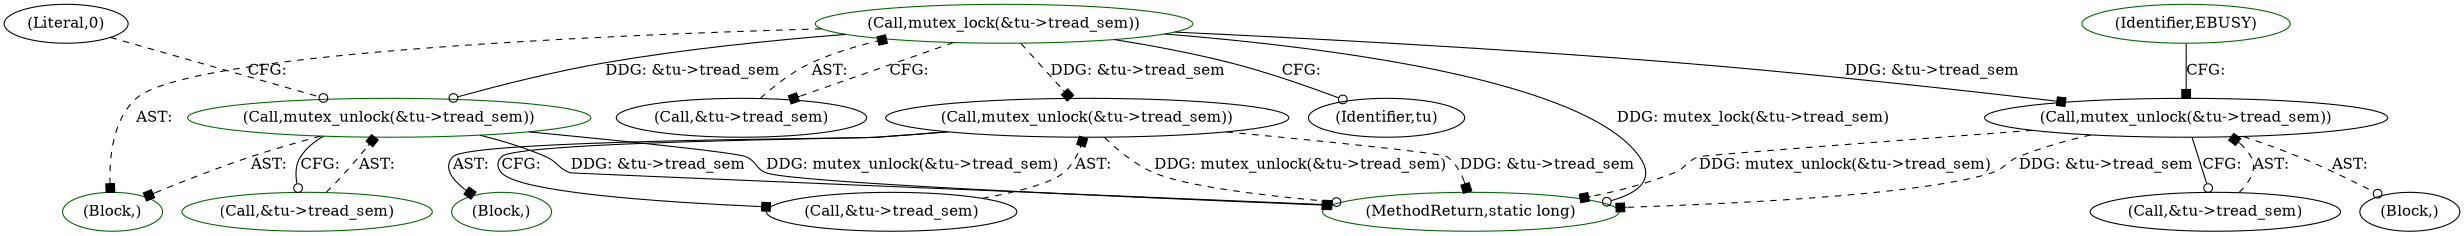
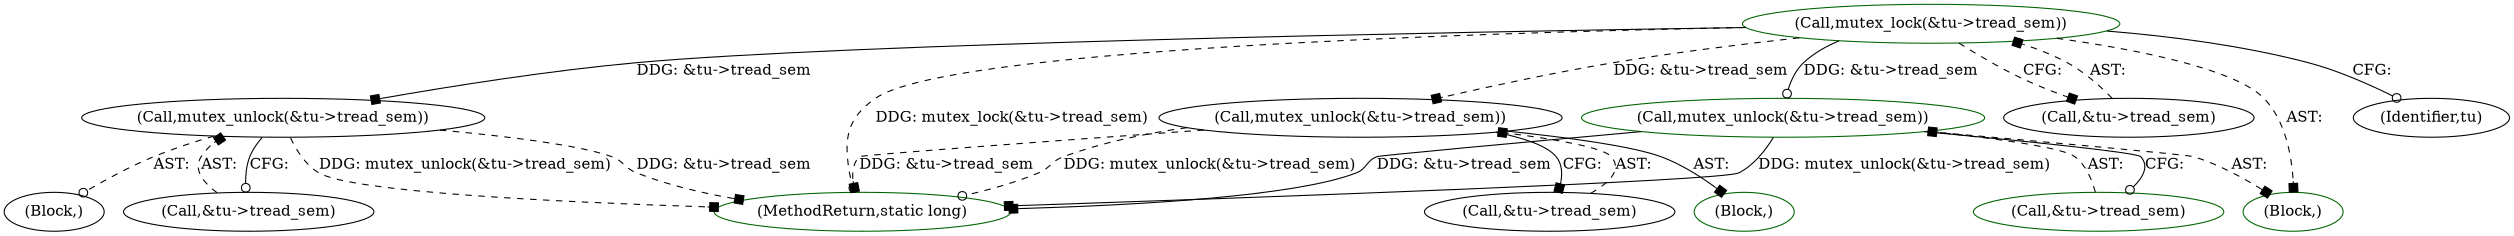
(66, 24) -> none
(2186, 24) -> none
(1444, 72) -> (1260, 45)
